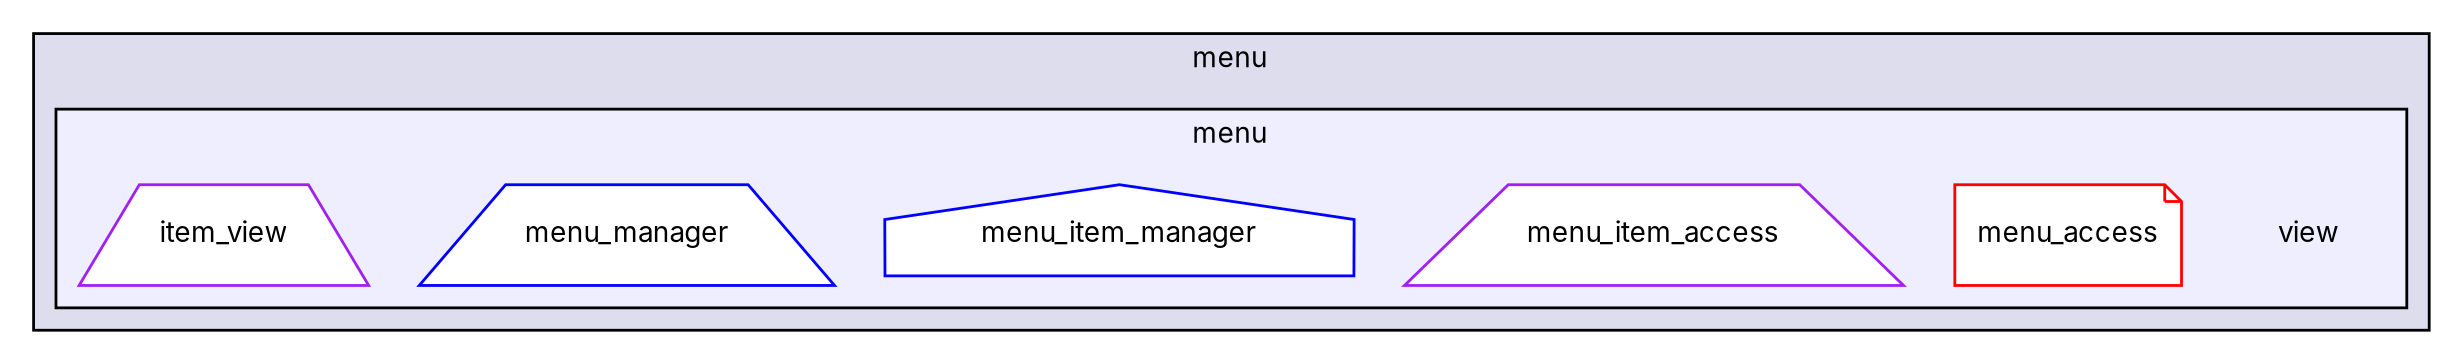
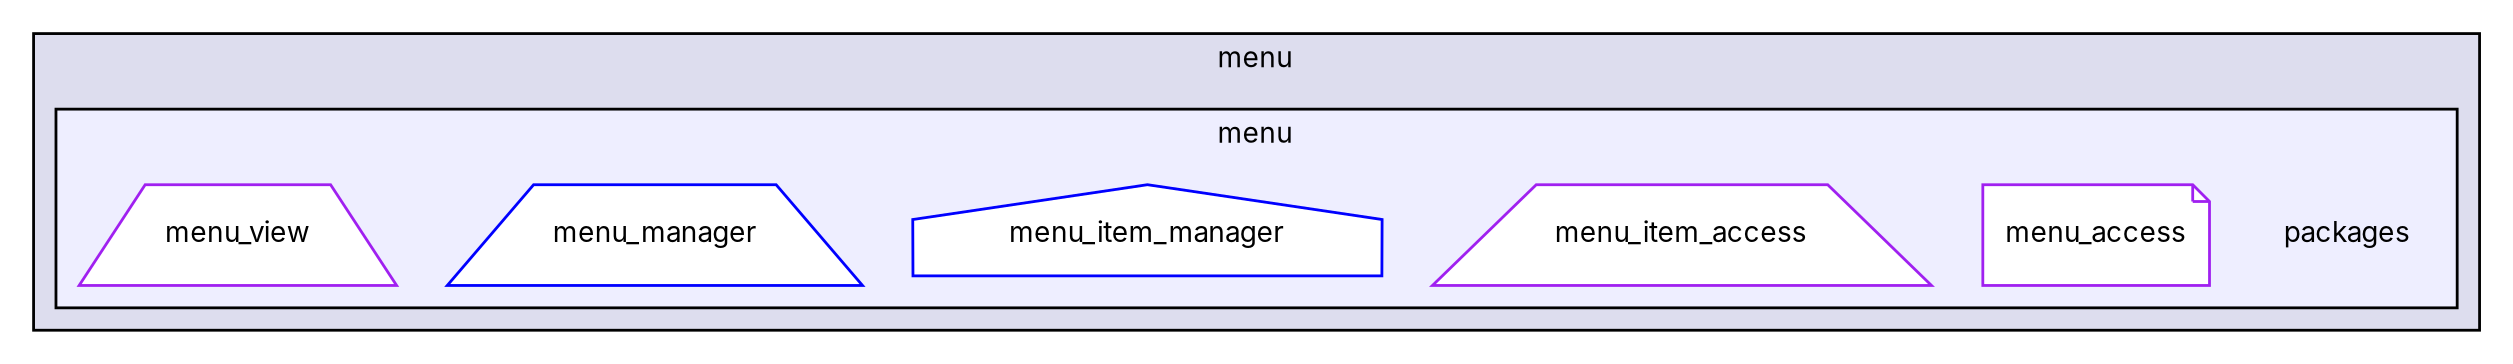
(224, 235) -> (238, 235)
(2068, 235) -> (2096, 235)
(2309, 235) -> (2348, 235)
